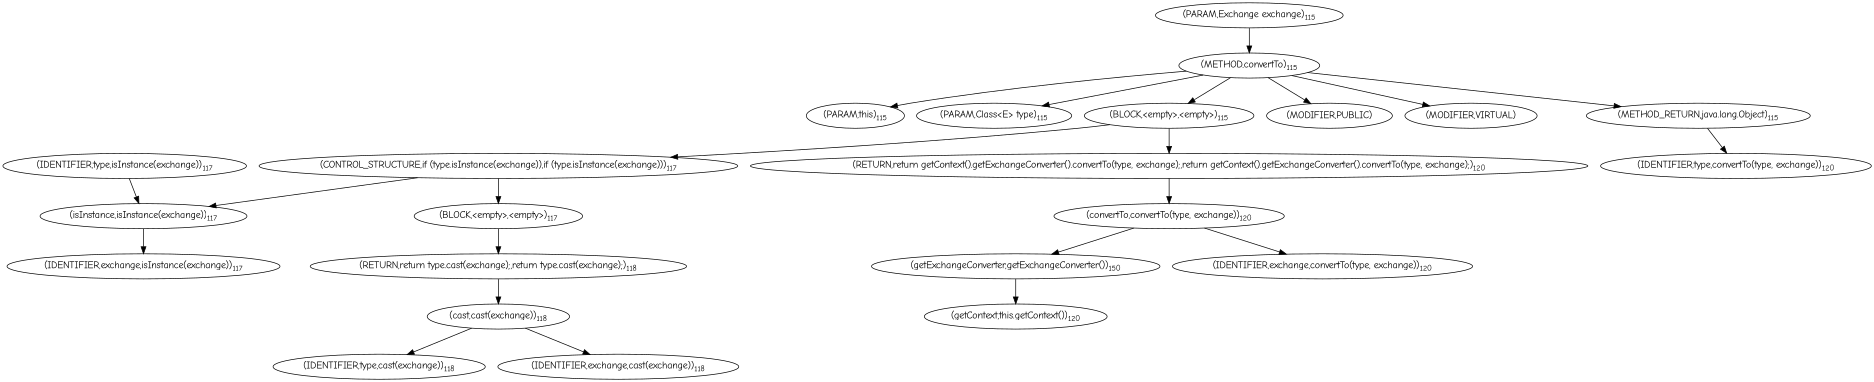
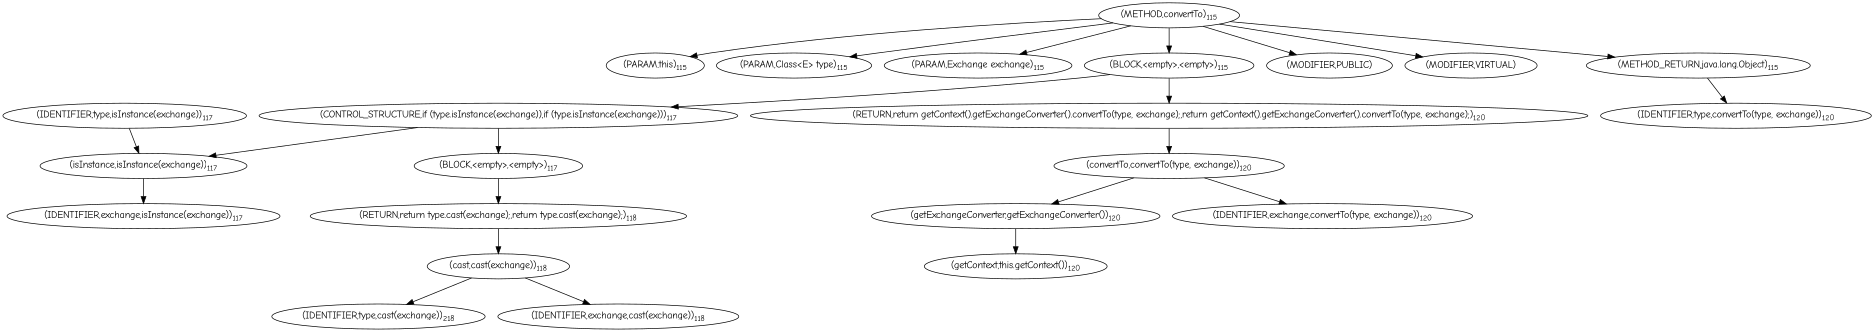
(1249, 37) -> (1079, 39)
(1115, 265) -> (1115, 215)
(450, 366) -> (449, 315)
